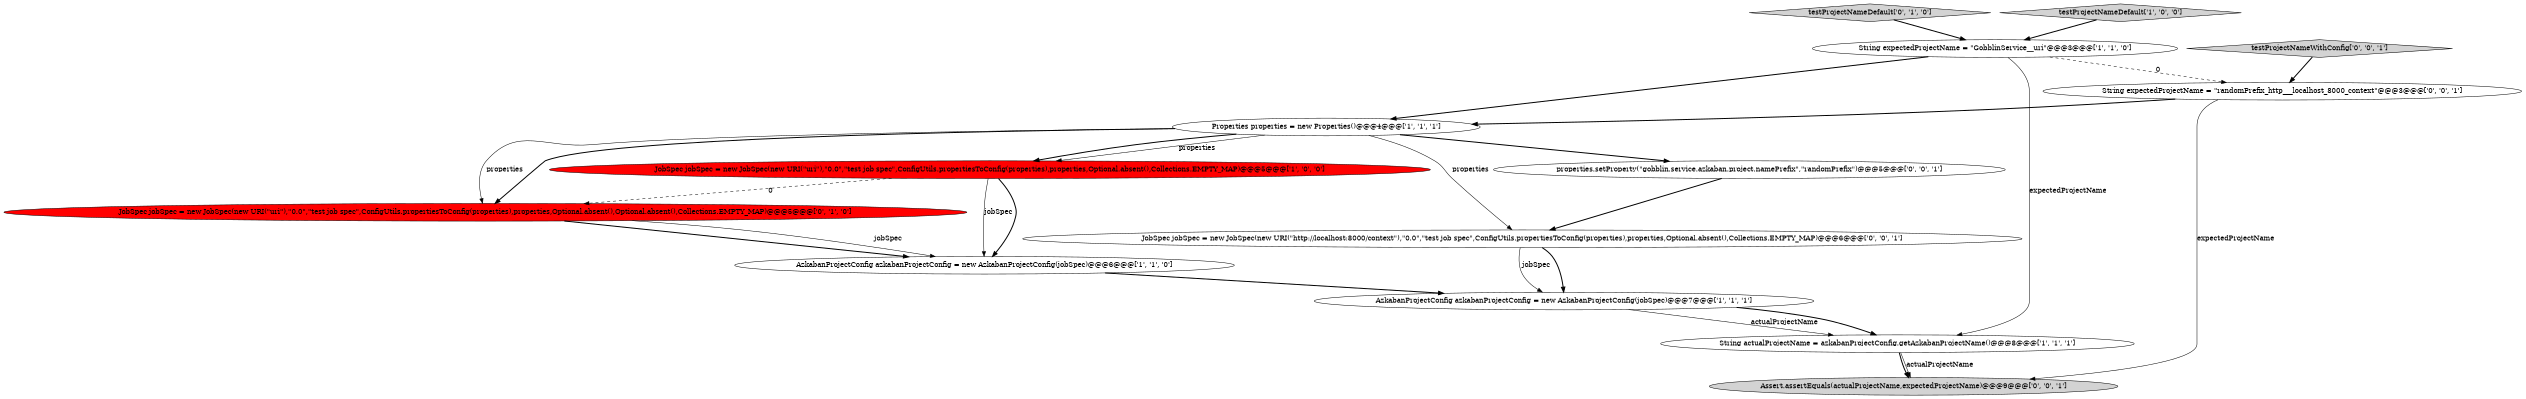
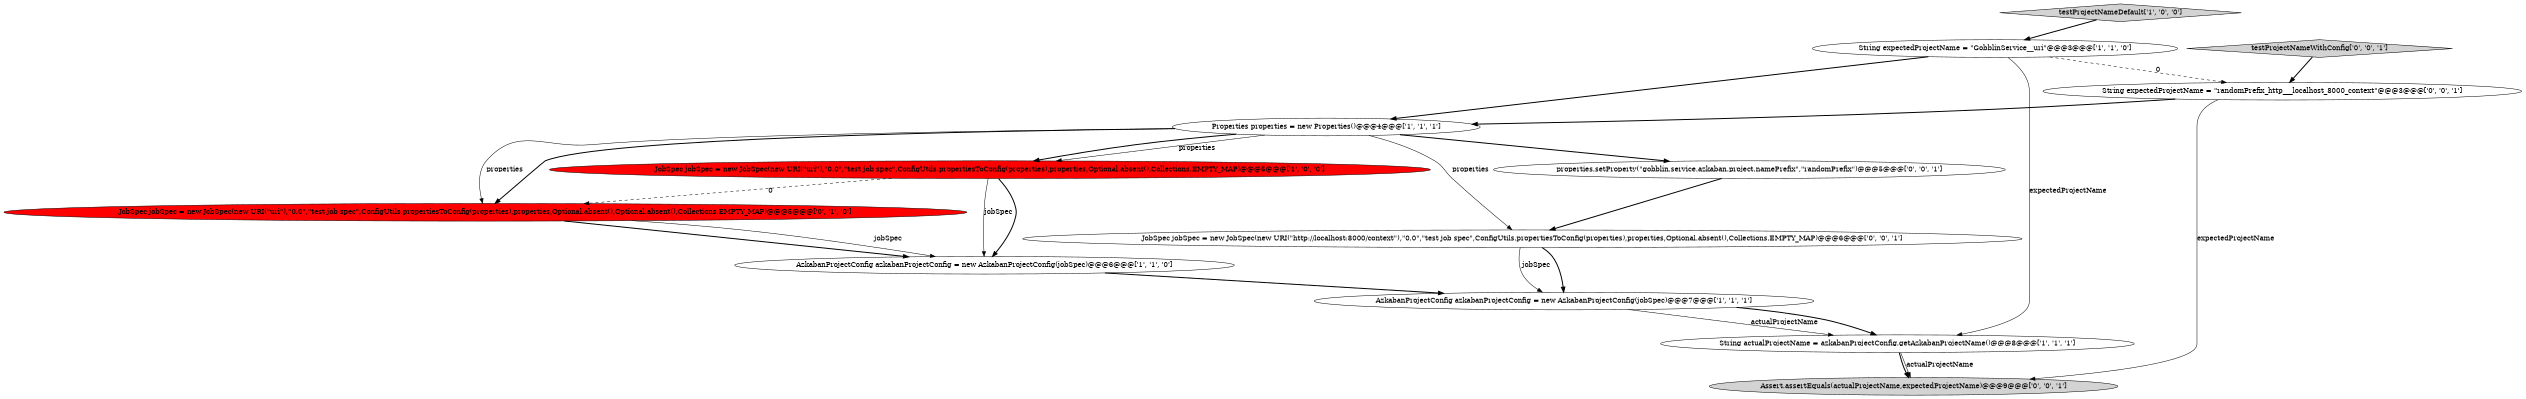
(1870, 13) -> none
